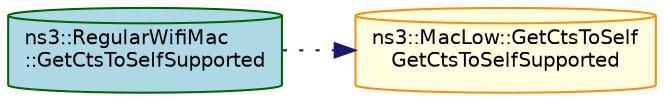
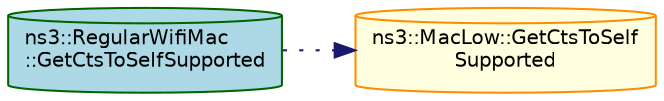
(506, 50) -> (506, 50)
